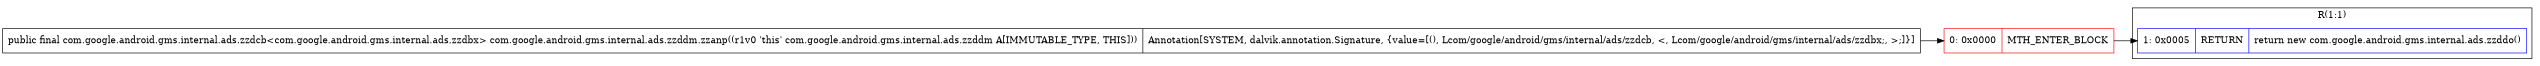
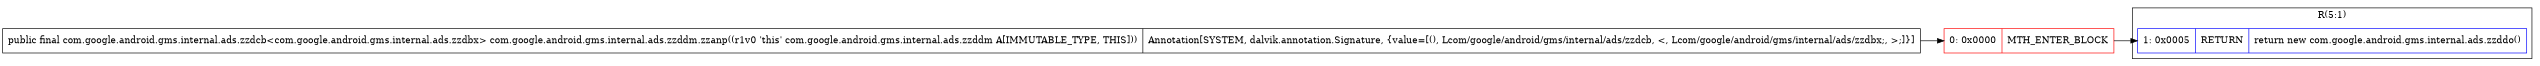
(2332, 15) -> (2332, 15)
